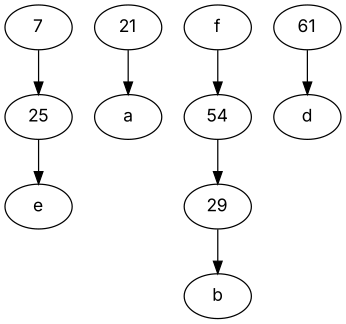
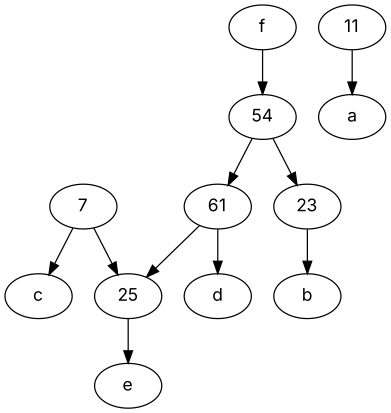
(128, 27) -> (352, 27)
none -> (243, 156)
(218, 207) -> (307, 207)
none -> (178, 247)
none -> (39, 296)
